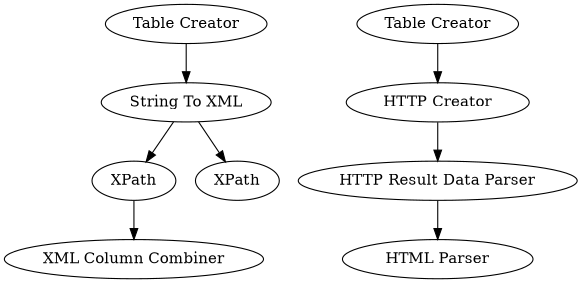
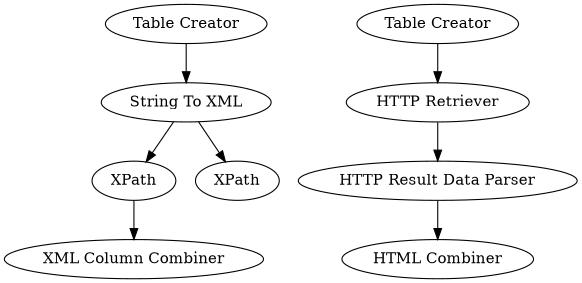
(438, 102) -> (438, 102)
(438, 259) -> (438, 259)
